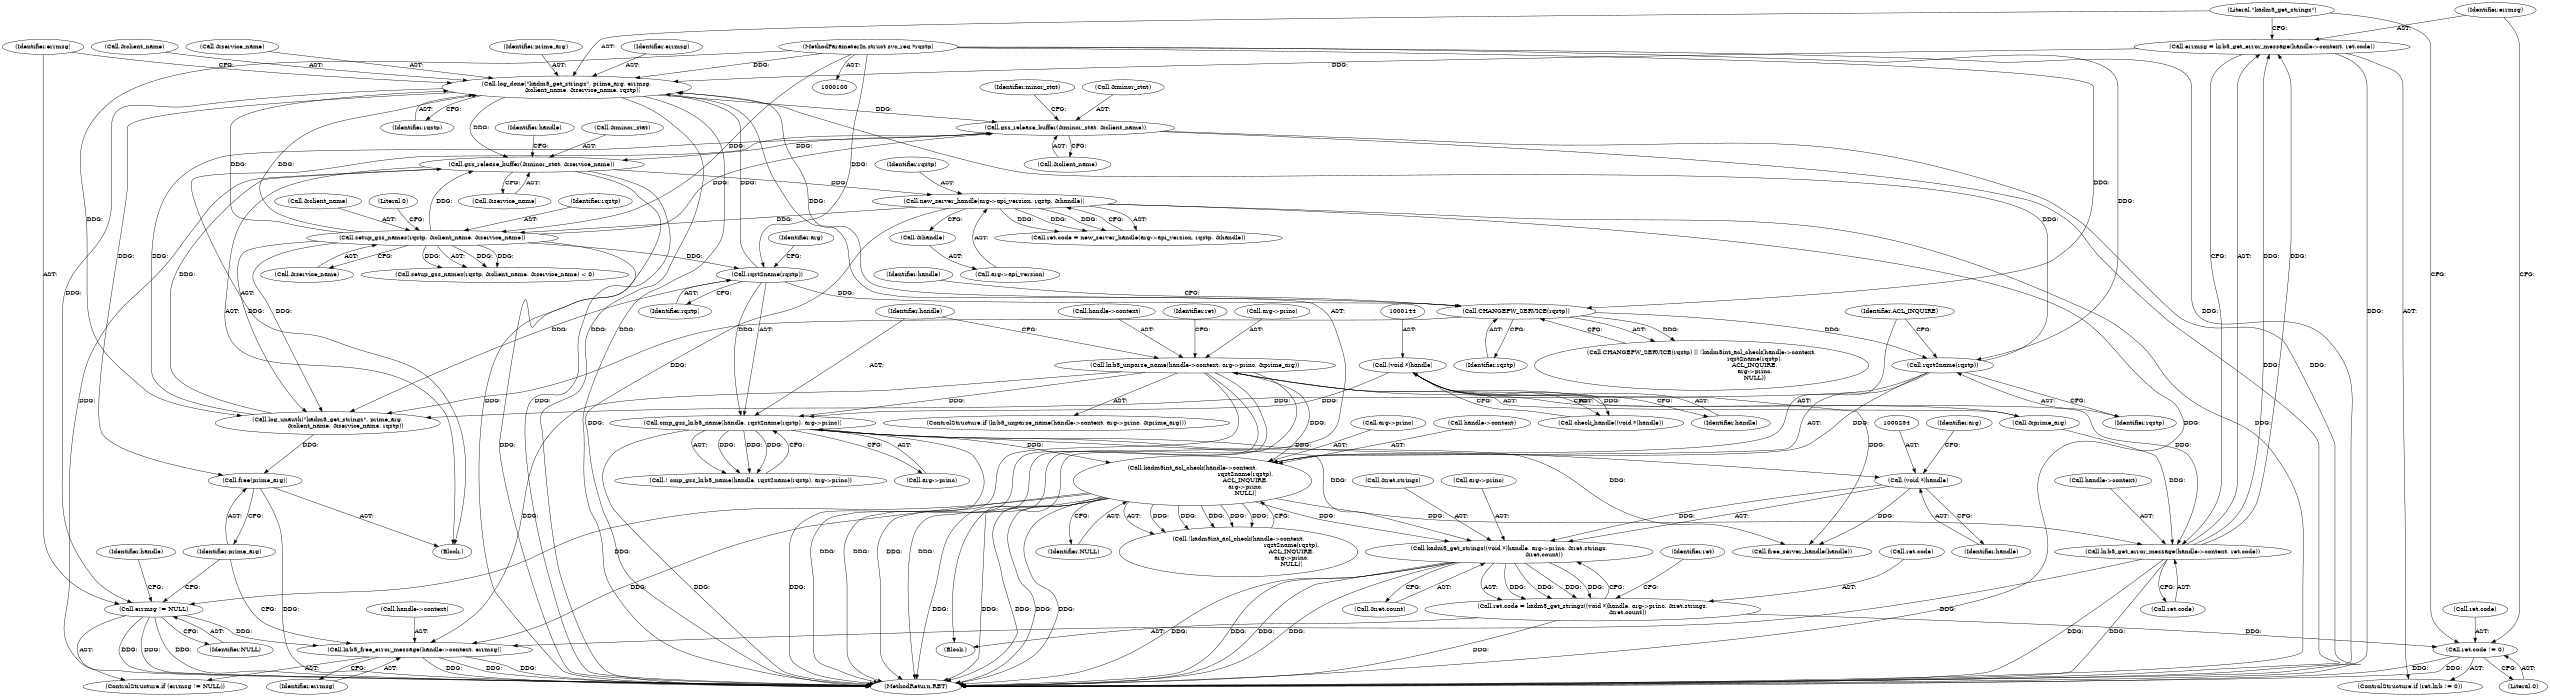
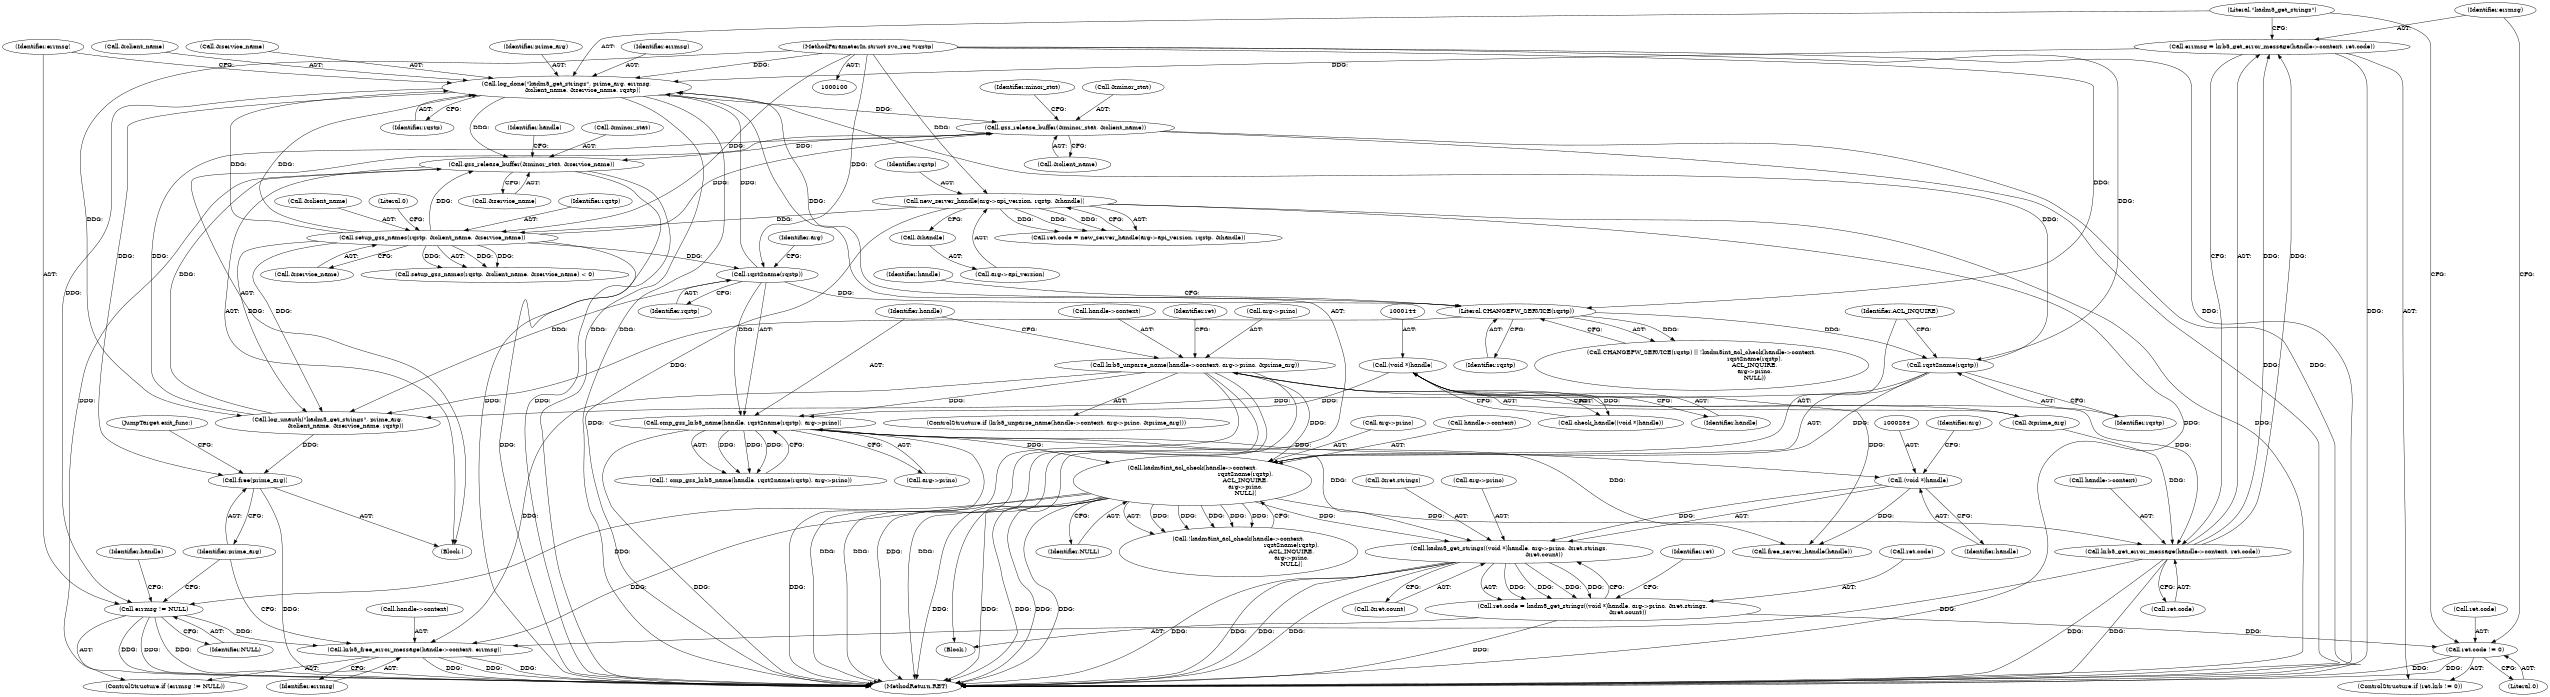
(771, 181) -> (926, 125)
(1516, 312) -> (1516, 312)
none -> (157, 423)
